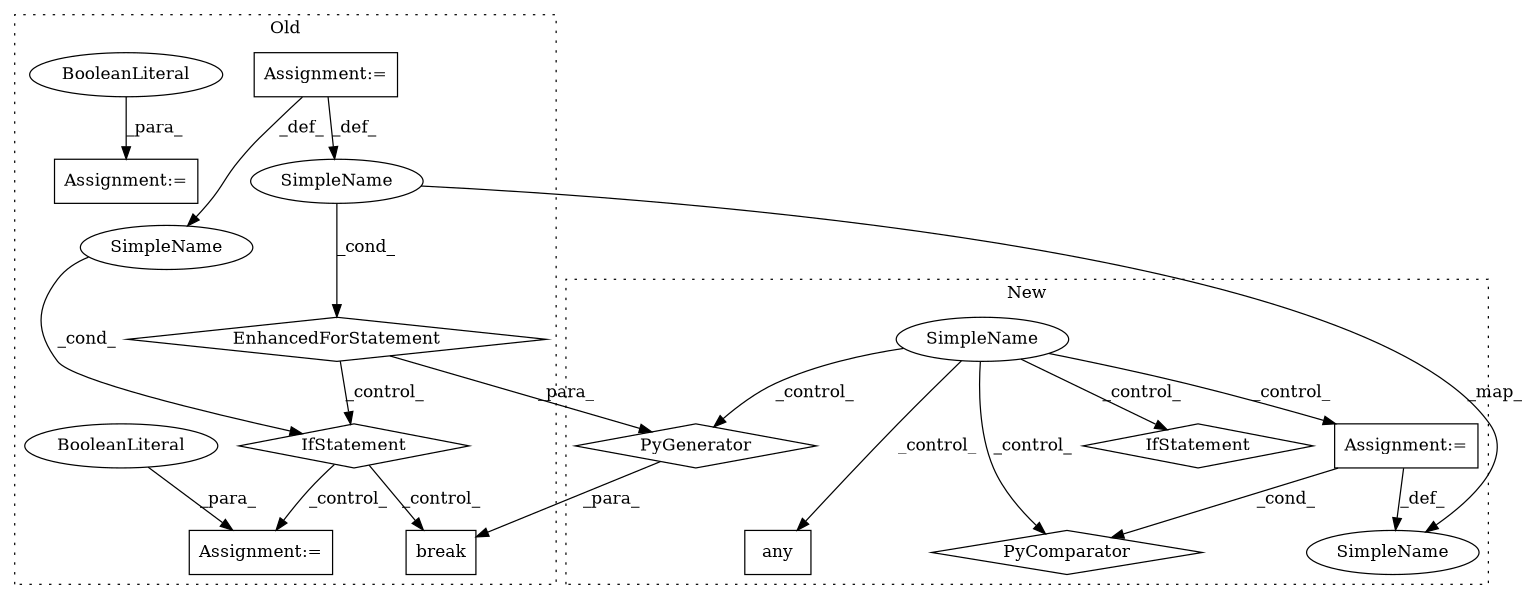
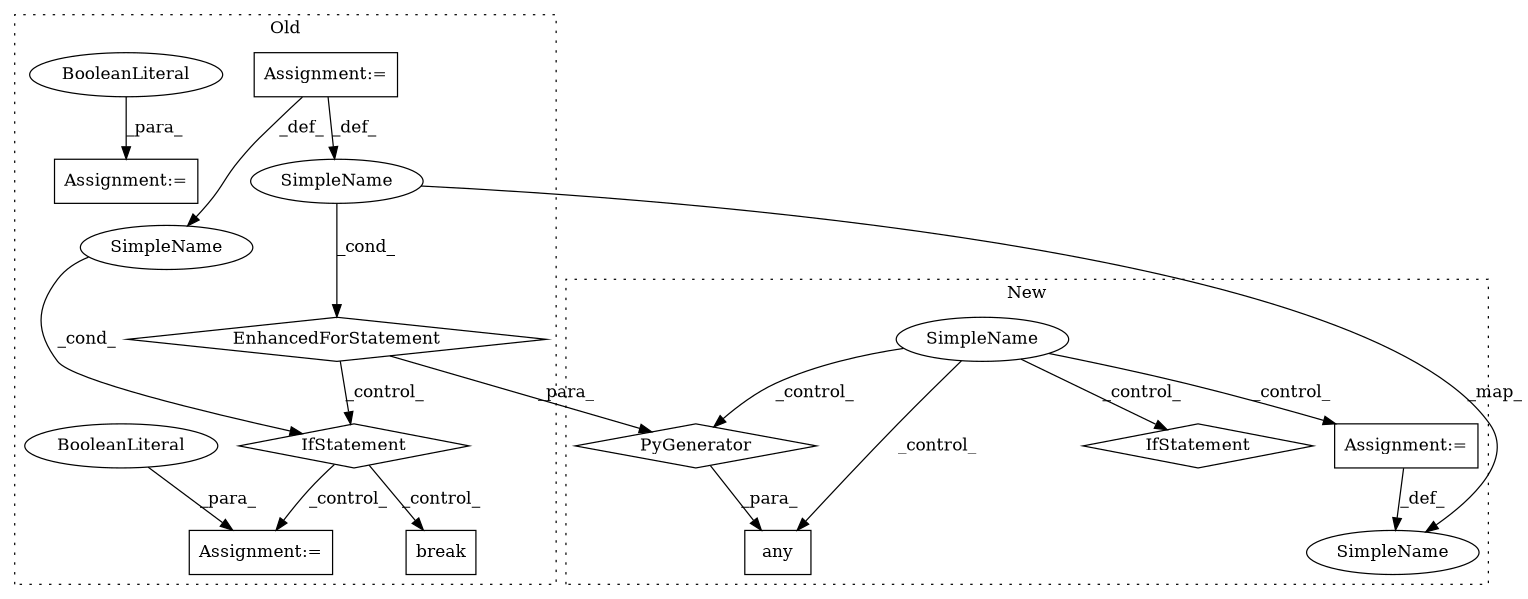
(574, 497) -> (732, 493)
(1067, 552) -> none
